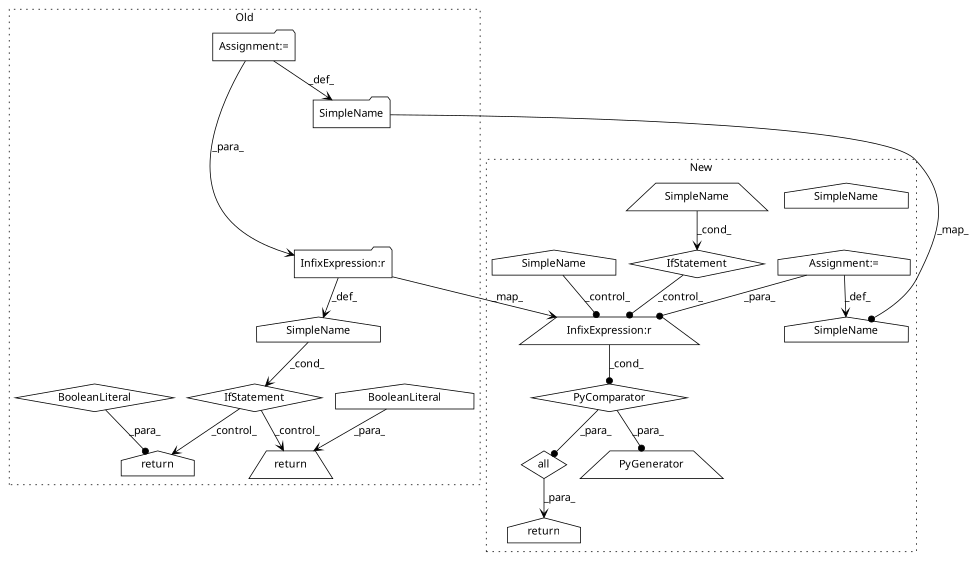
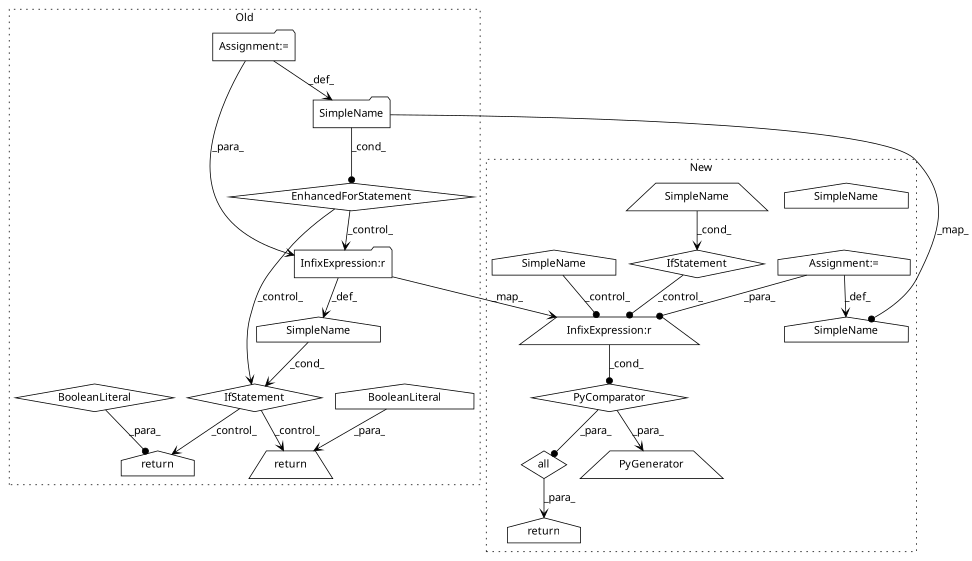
none -> (352, 197)
(628, 428) -> (628, 428)
